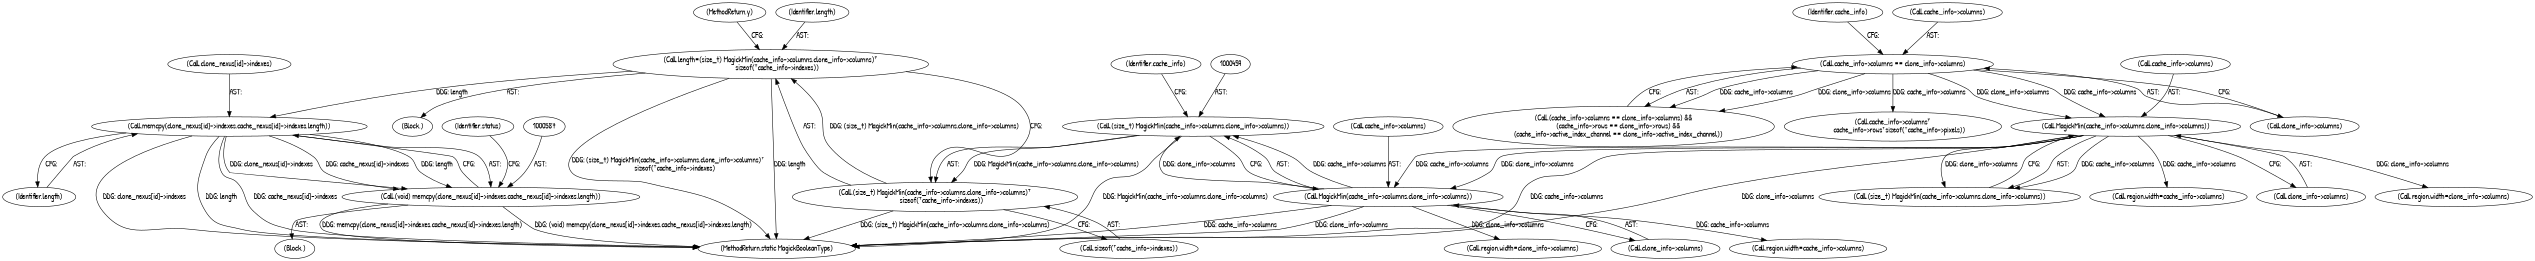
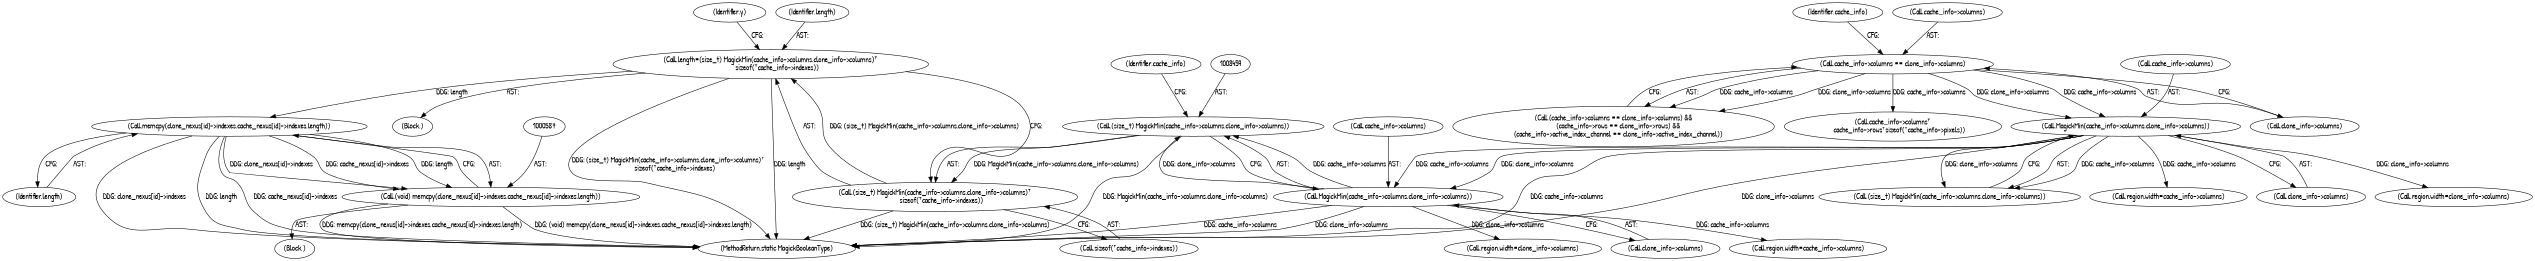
(730, 12) -> (730, 12)
(229, 64) -> none
(1231, 64) -> (1231, 64)
(478, 127) -> none
